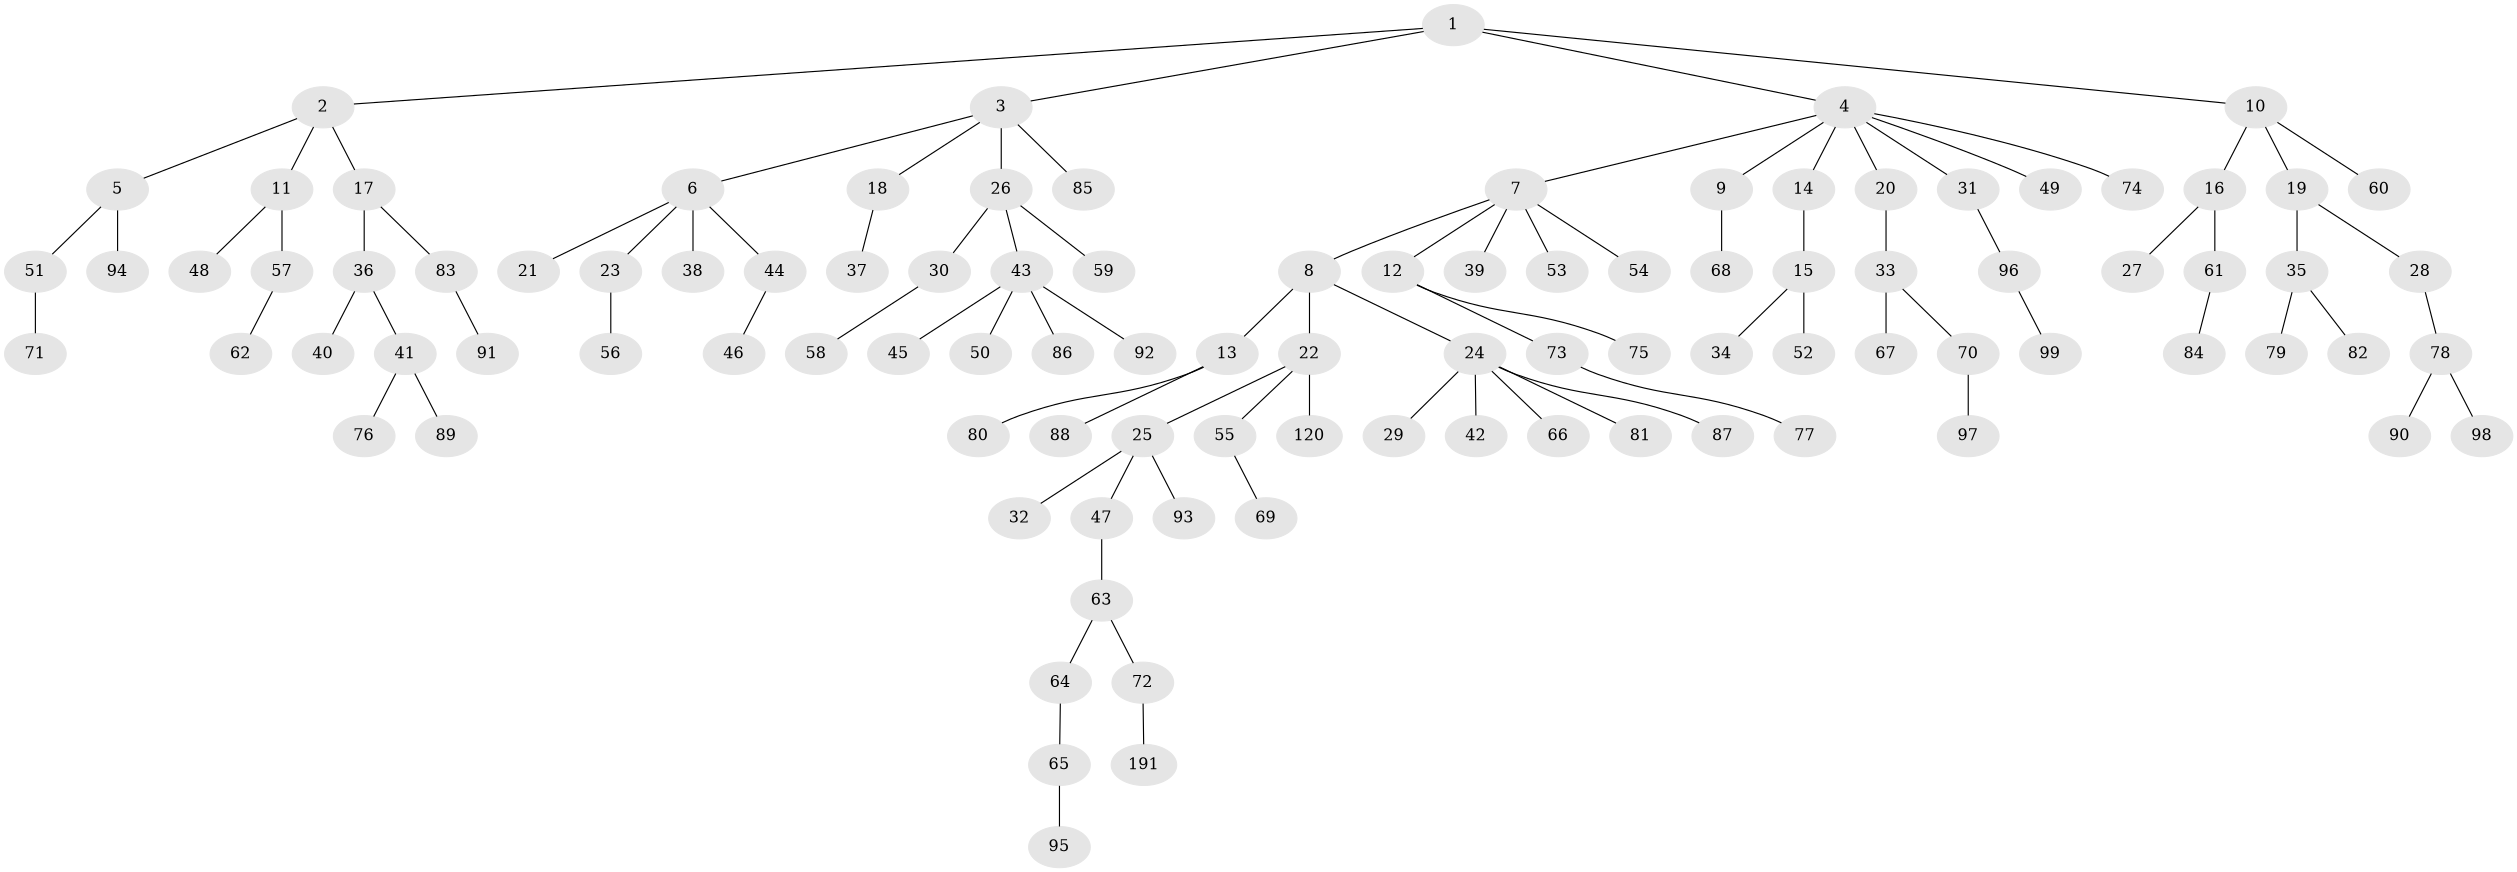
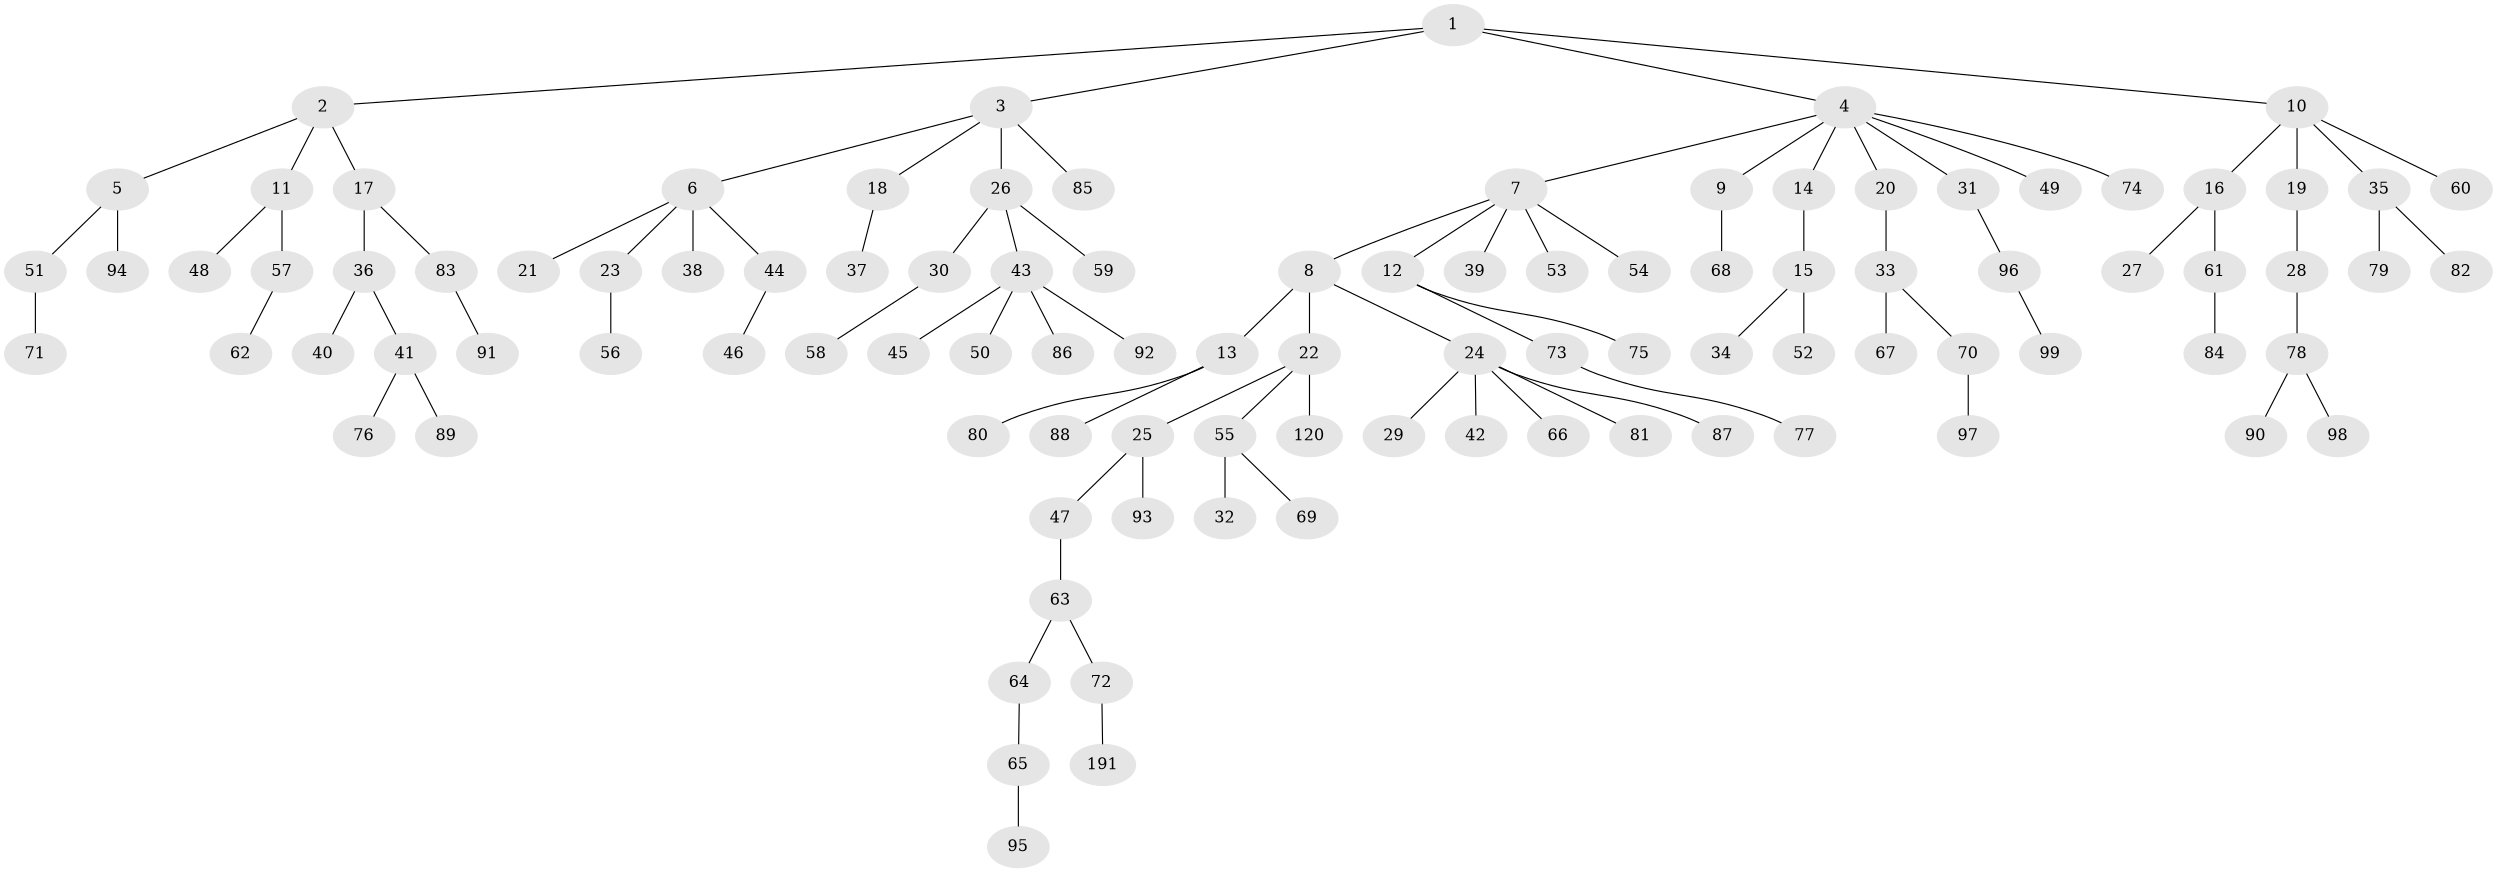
(2297, 231) -> (2338, 148)
(1081, 477) -> (1225, 477)
